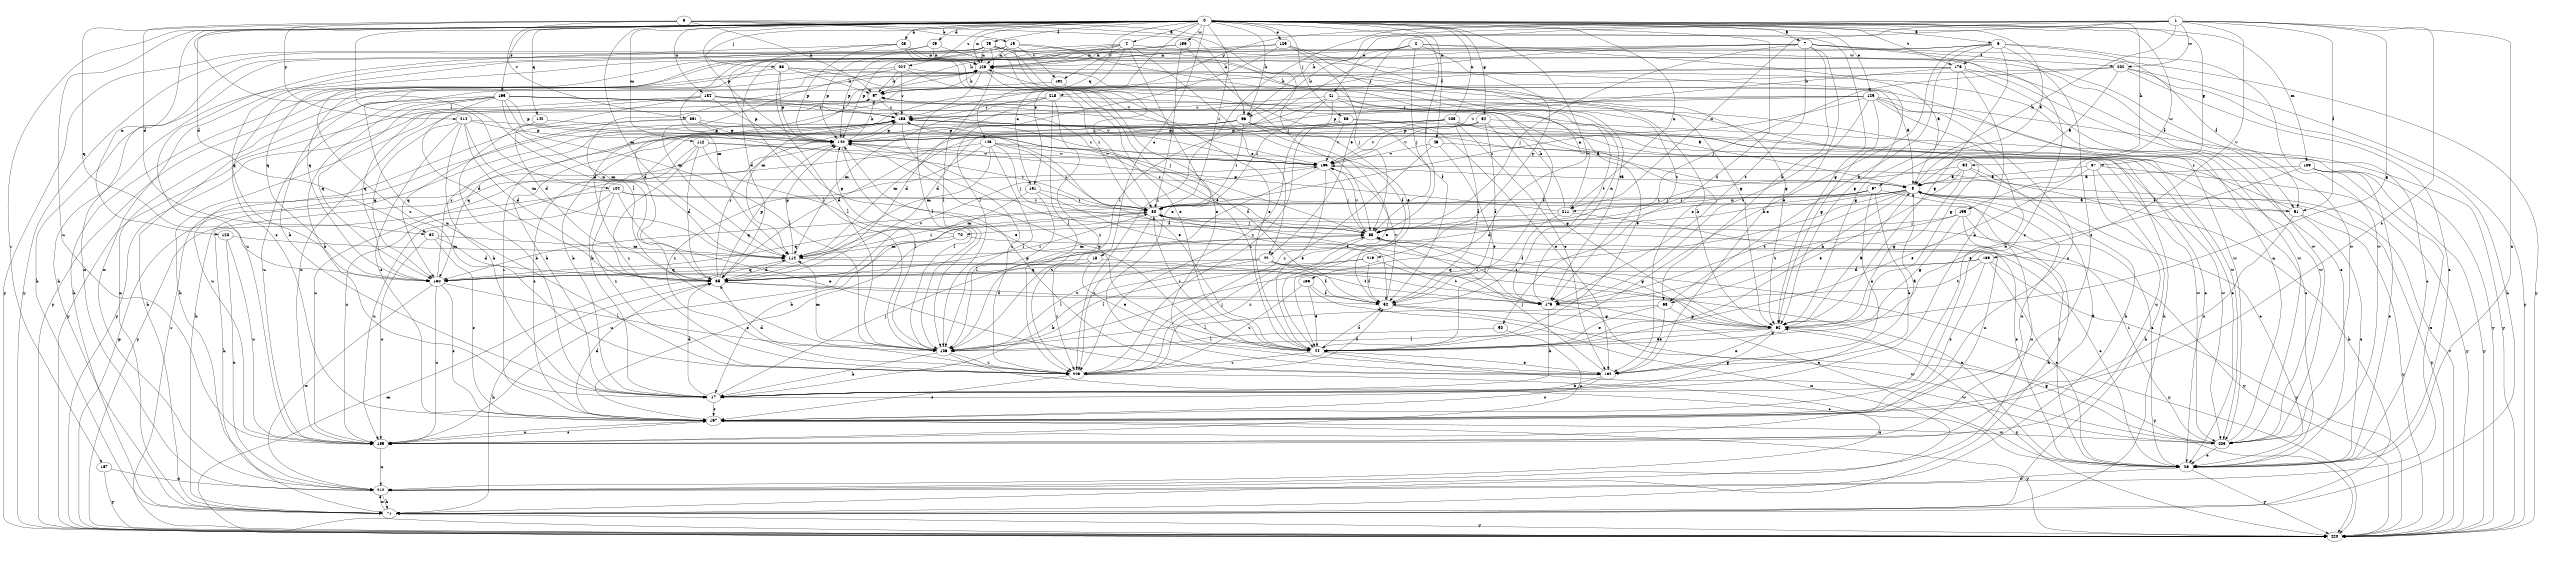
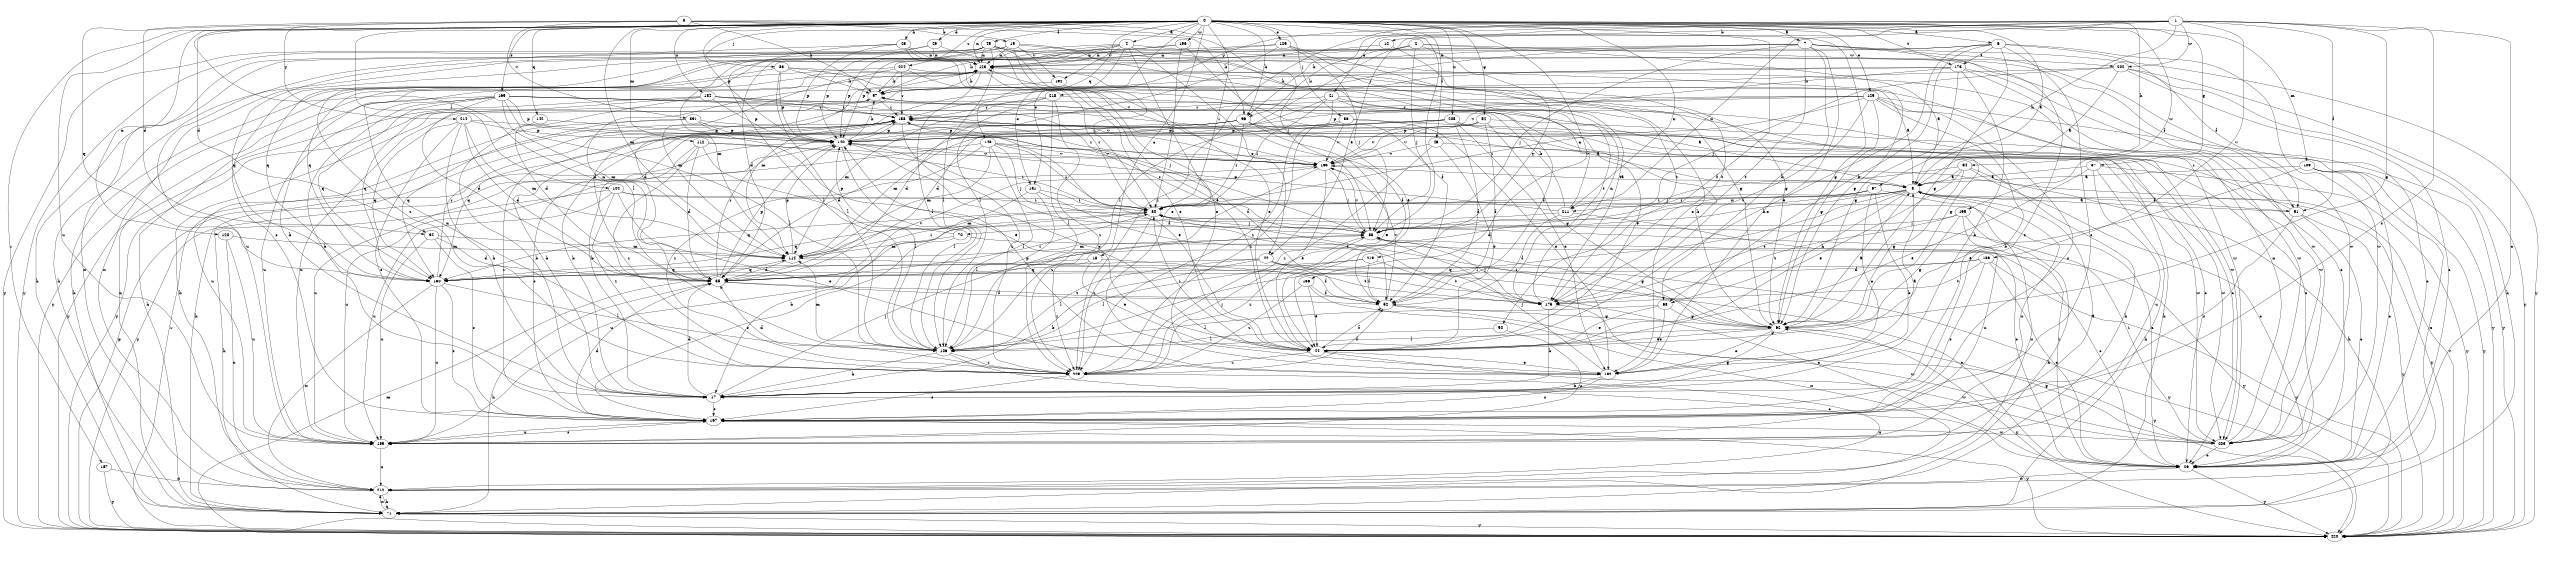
(1460, 38) -> (1370, 24)
none -> (1387, 44)
